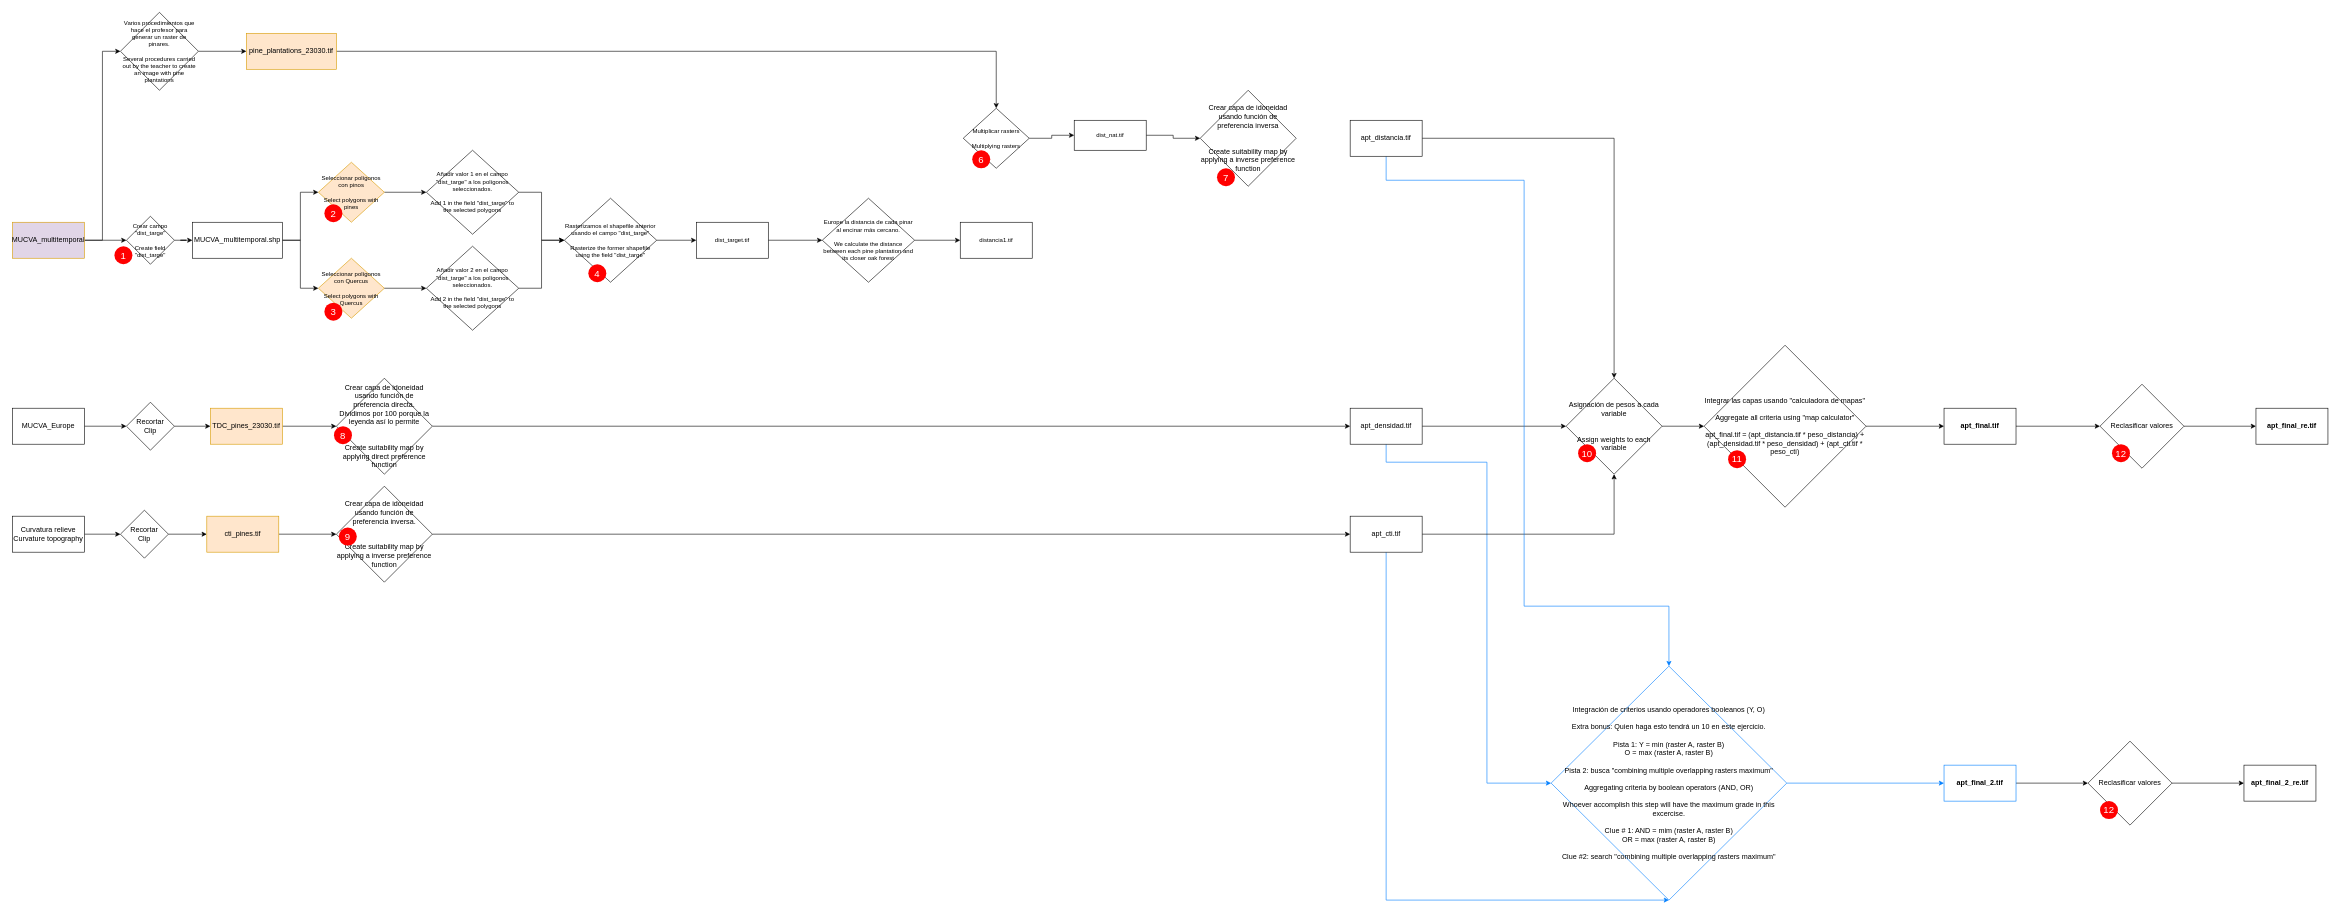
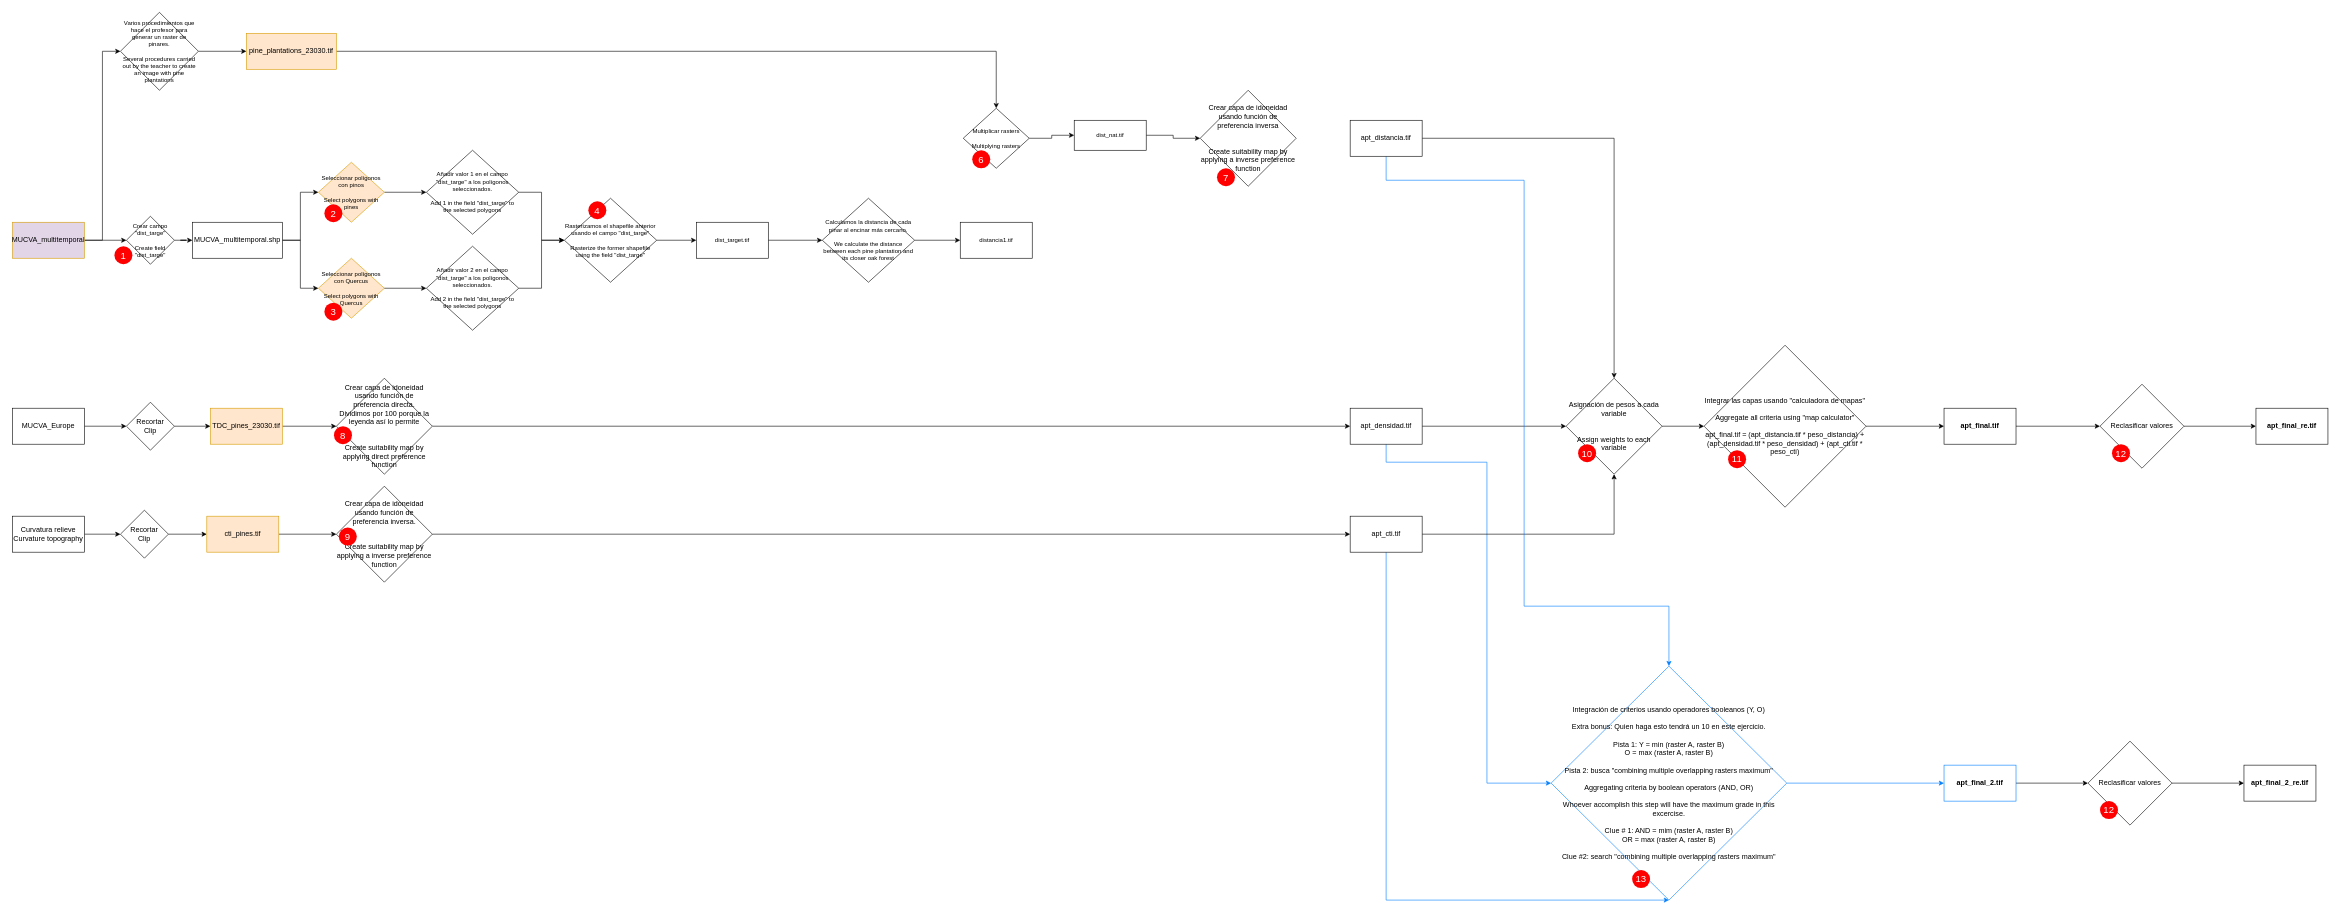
(869, 240) -> (869, 240)
(597, 273) -> (597, 210)
none -> (1641, 879)
